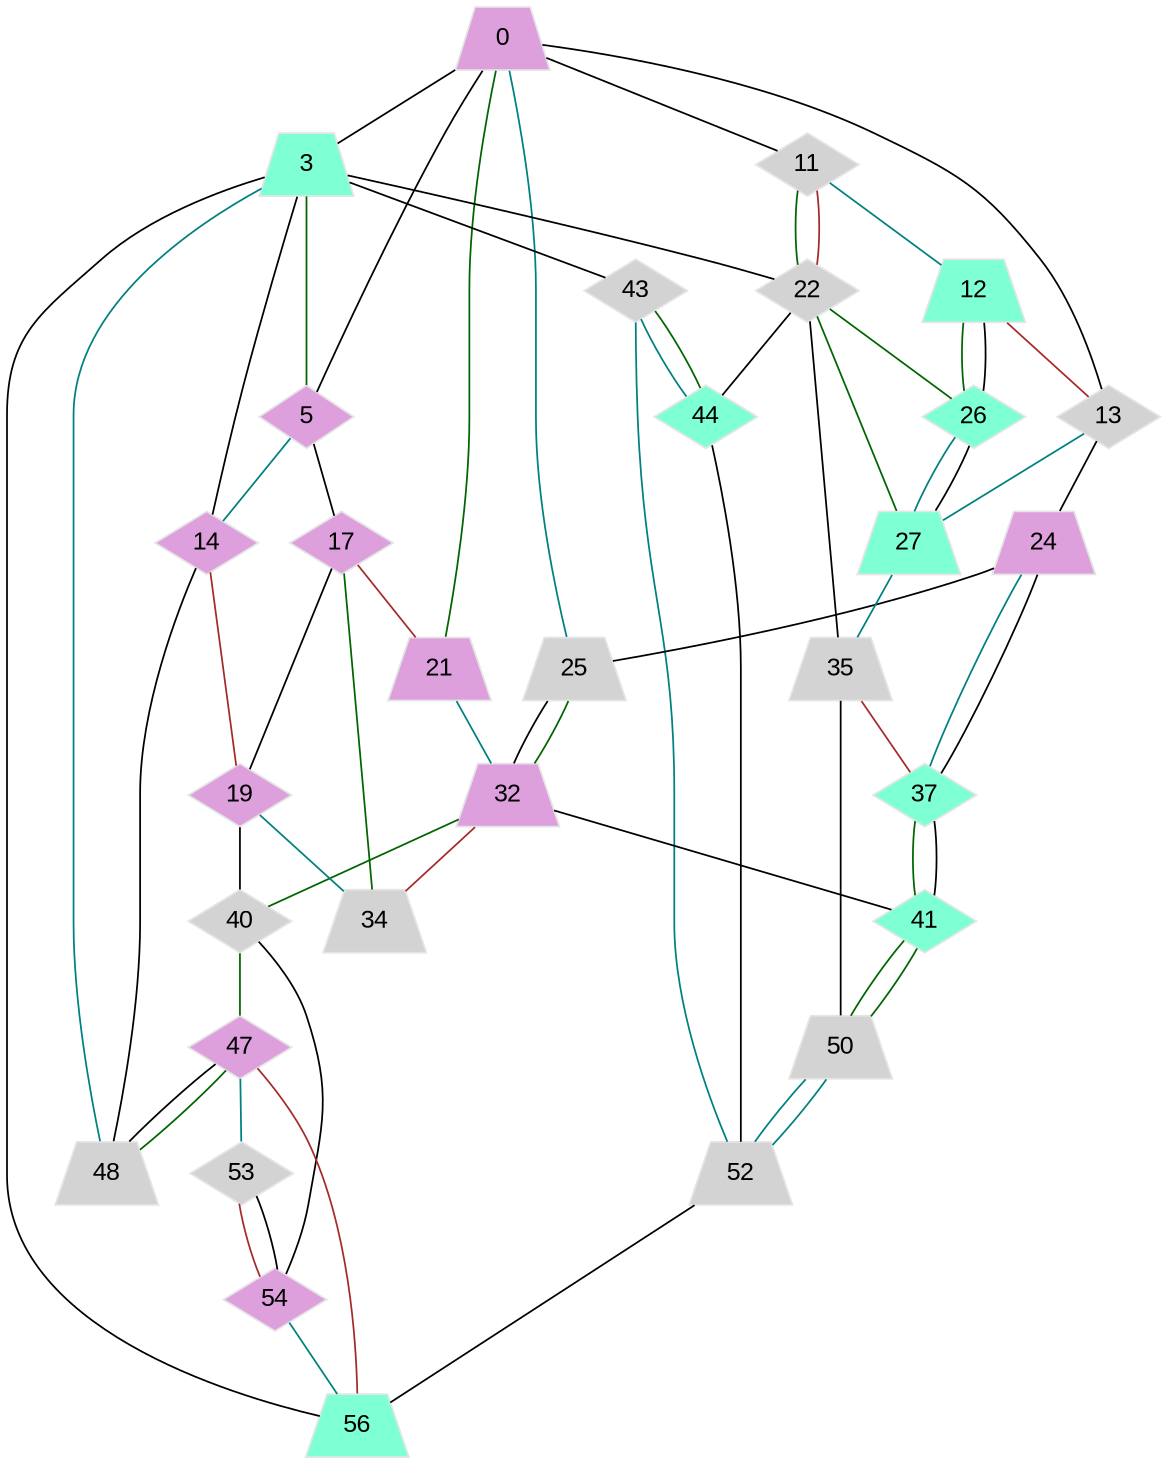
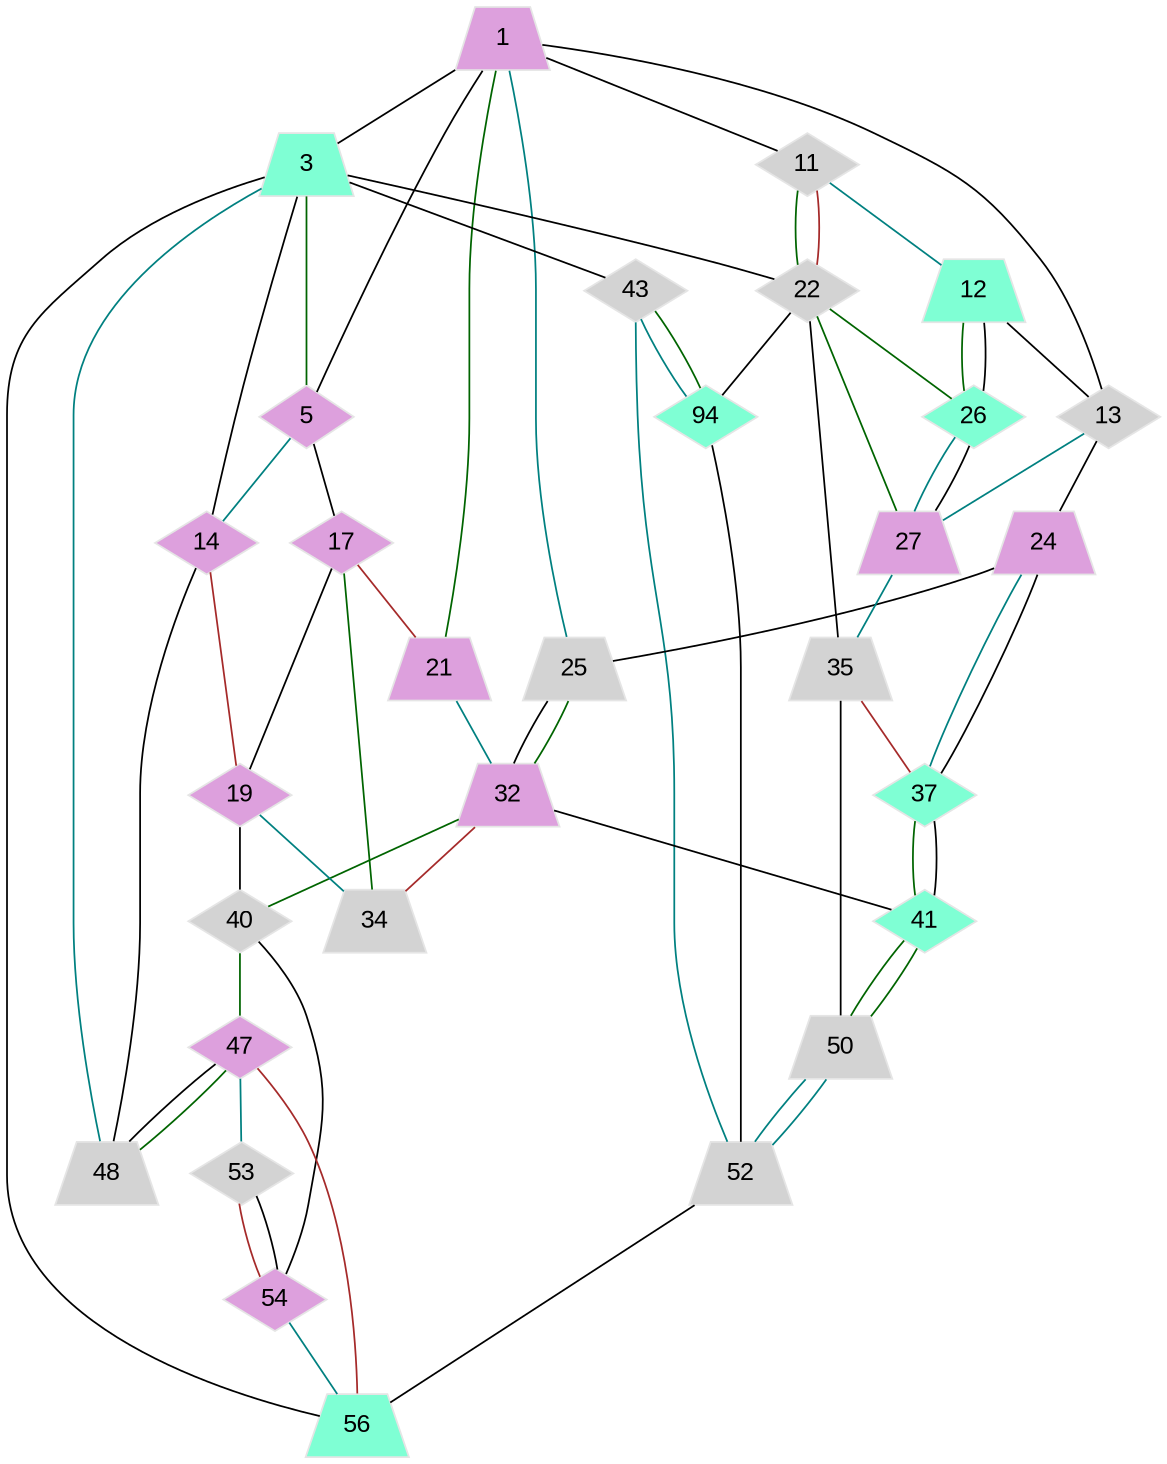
(503, 39) -> (503, 39)
(1048, 360) -> (1048, 360)
(706, 417) -> (706, 417)
(909, 543) -> (909, 543)
